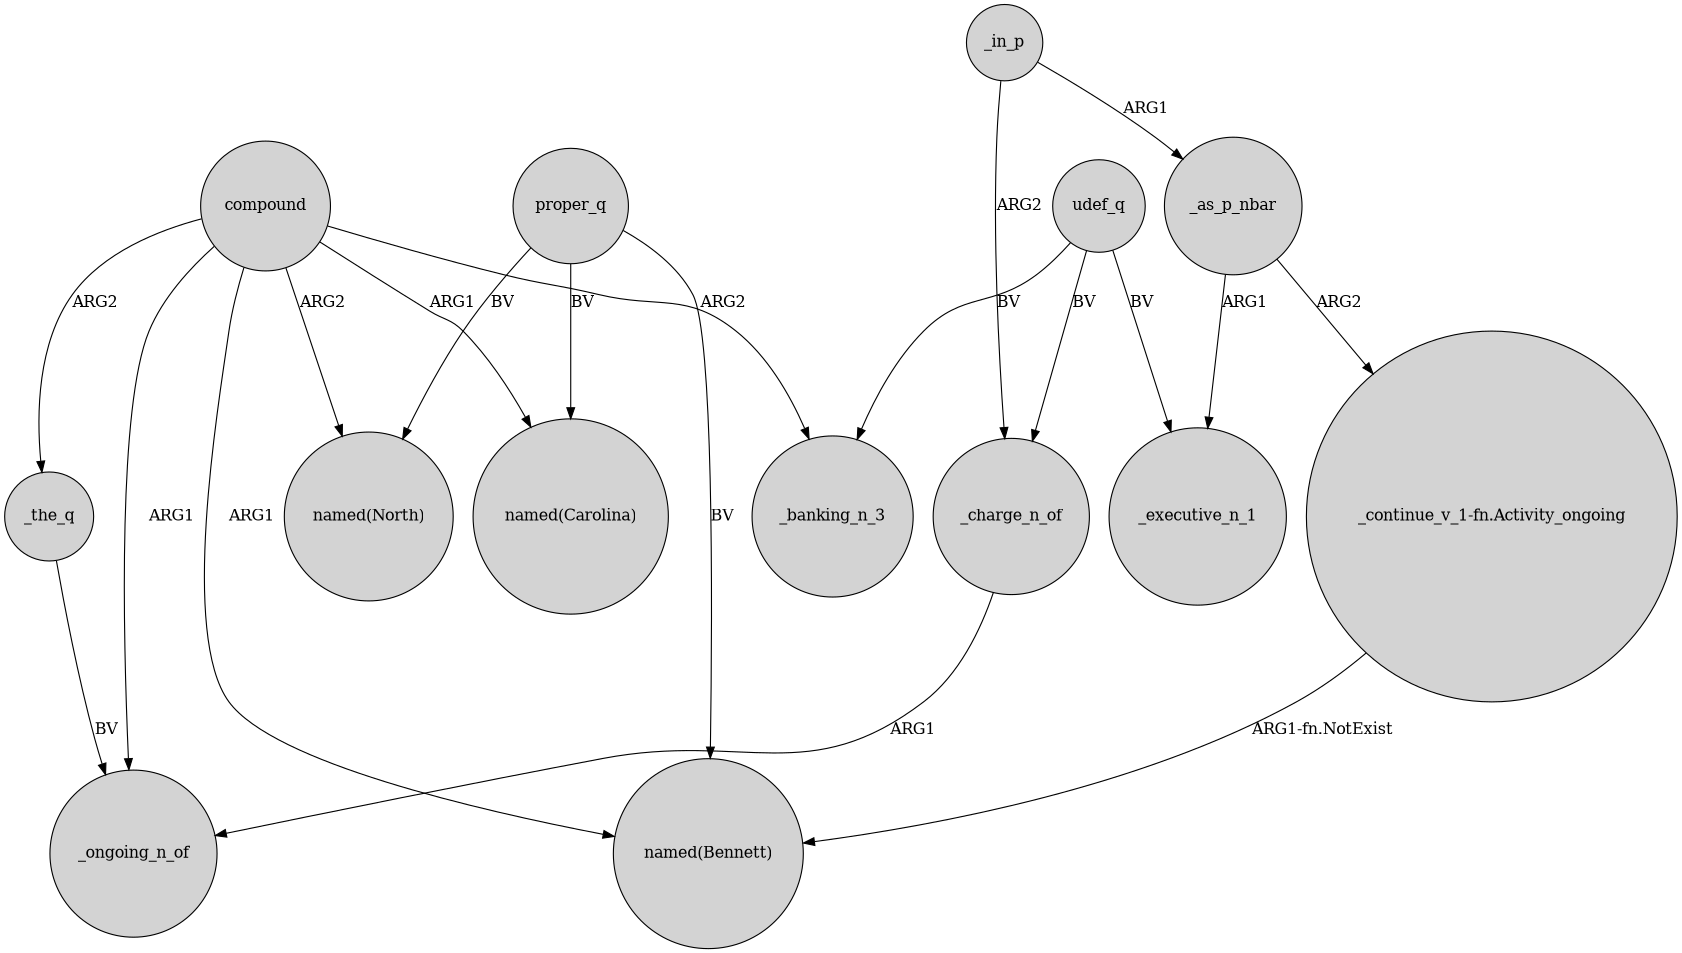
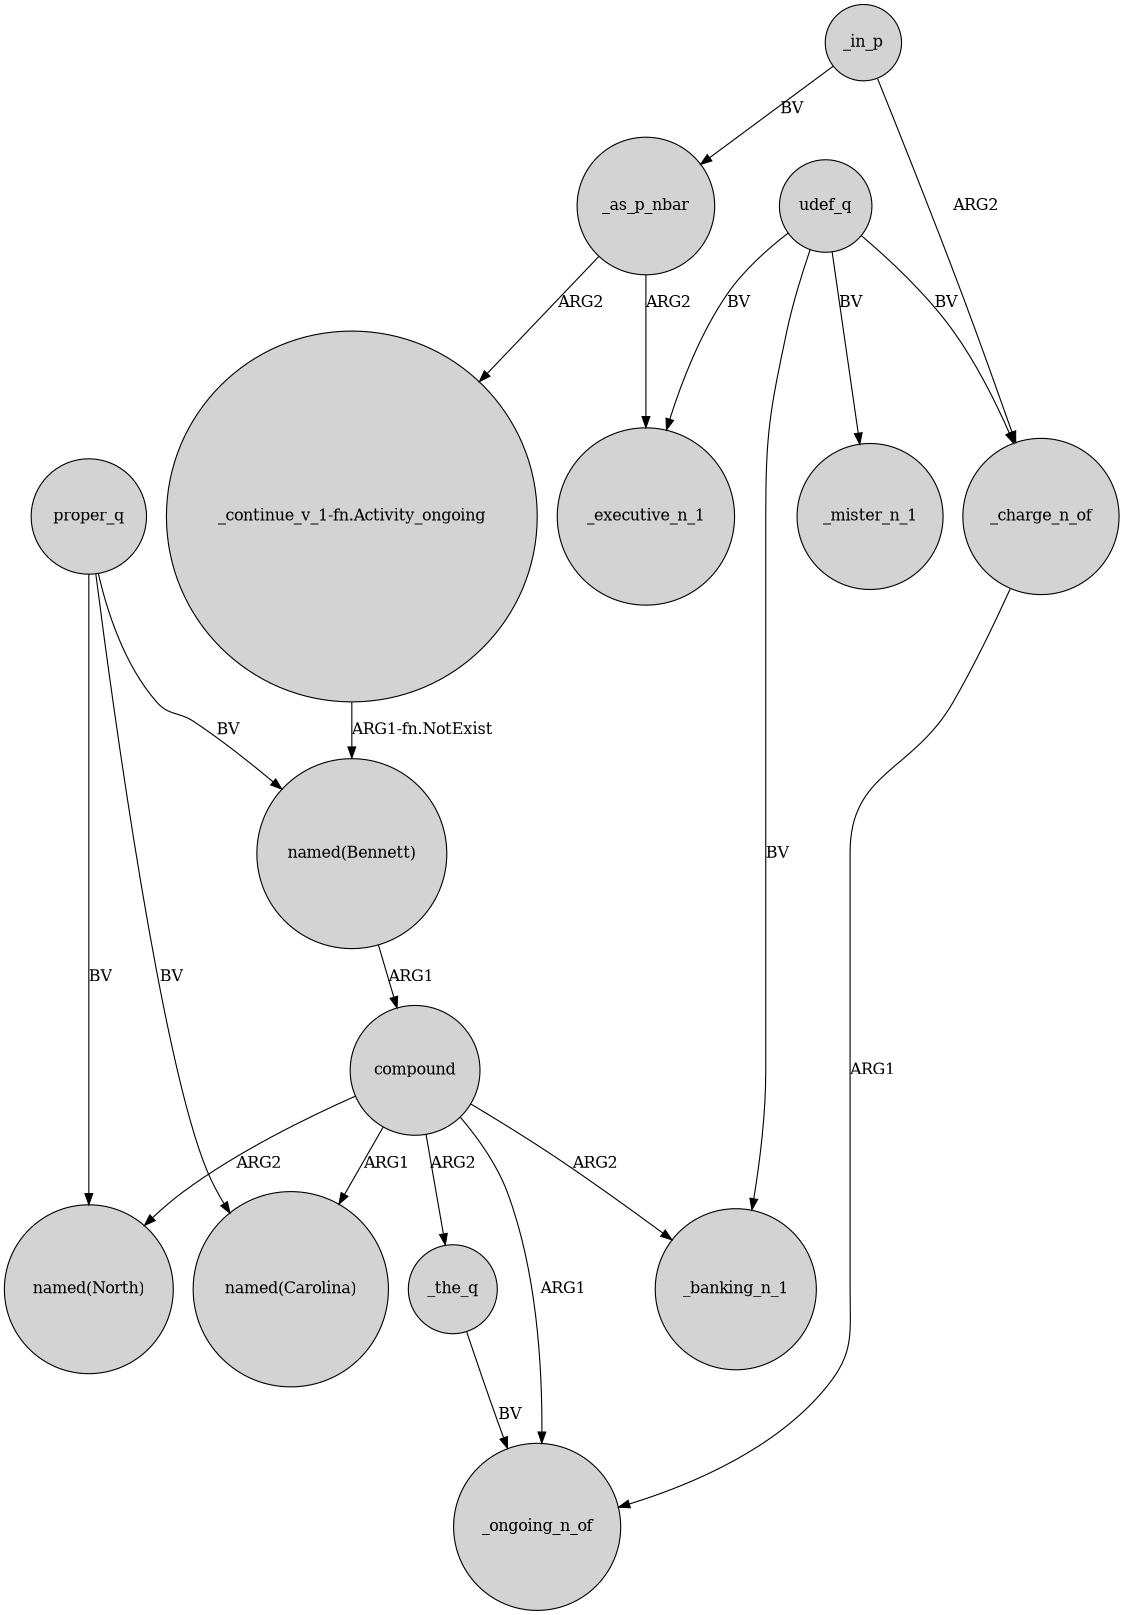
(1146, 109) -> (792, 109)
(1245, 303) -> (669, 303)
(833, 516) -> (736, 1289)
none -> (870, 516)
(221, 684) -> (386, 971)
